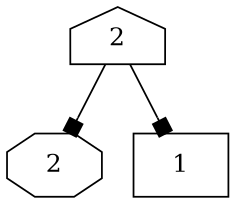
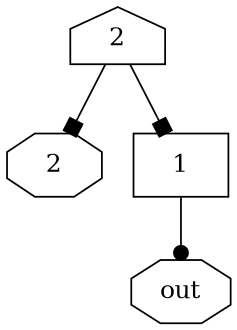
none -> (181, 292)
